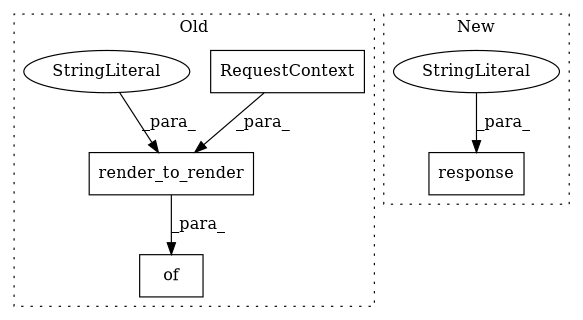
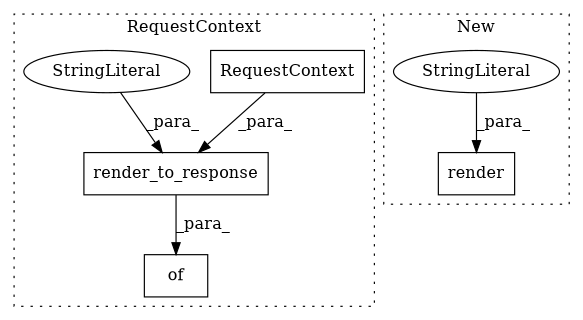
(194, 28) -> (194, 28)
(171, 174) -> (176, 174)
(476, 174) -> (476, 174)
